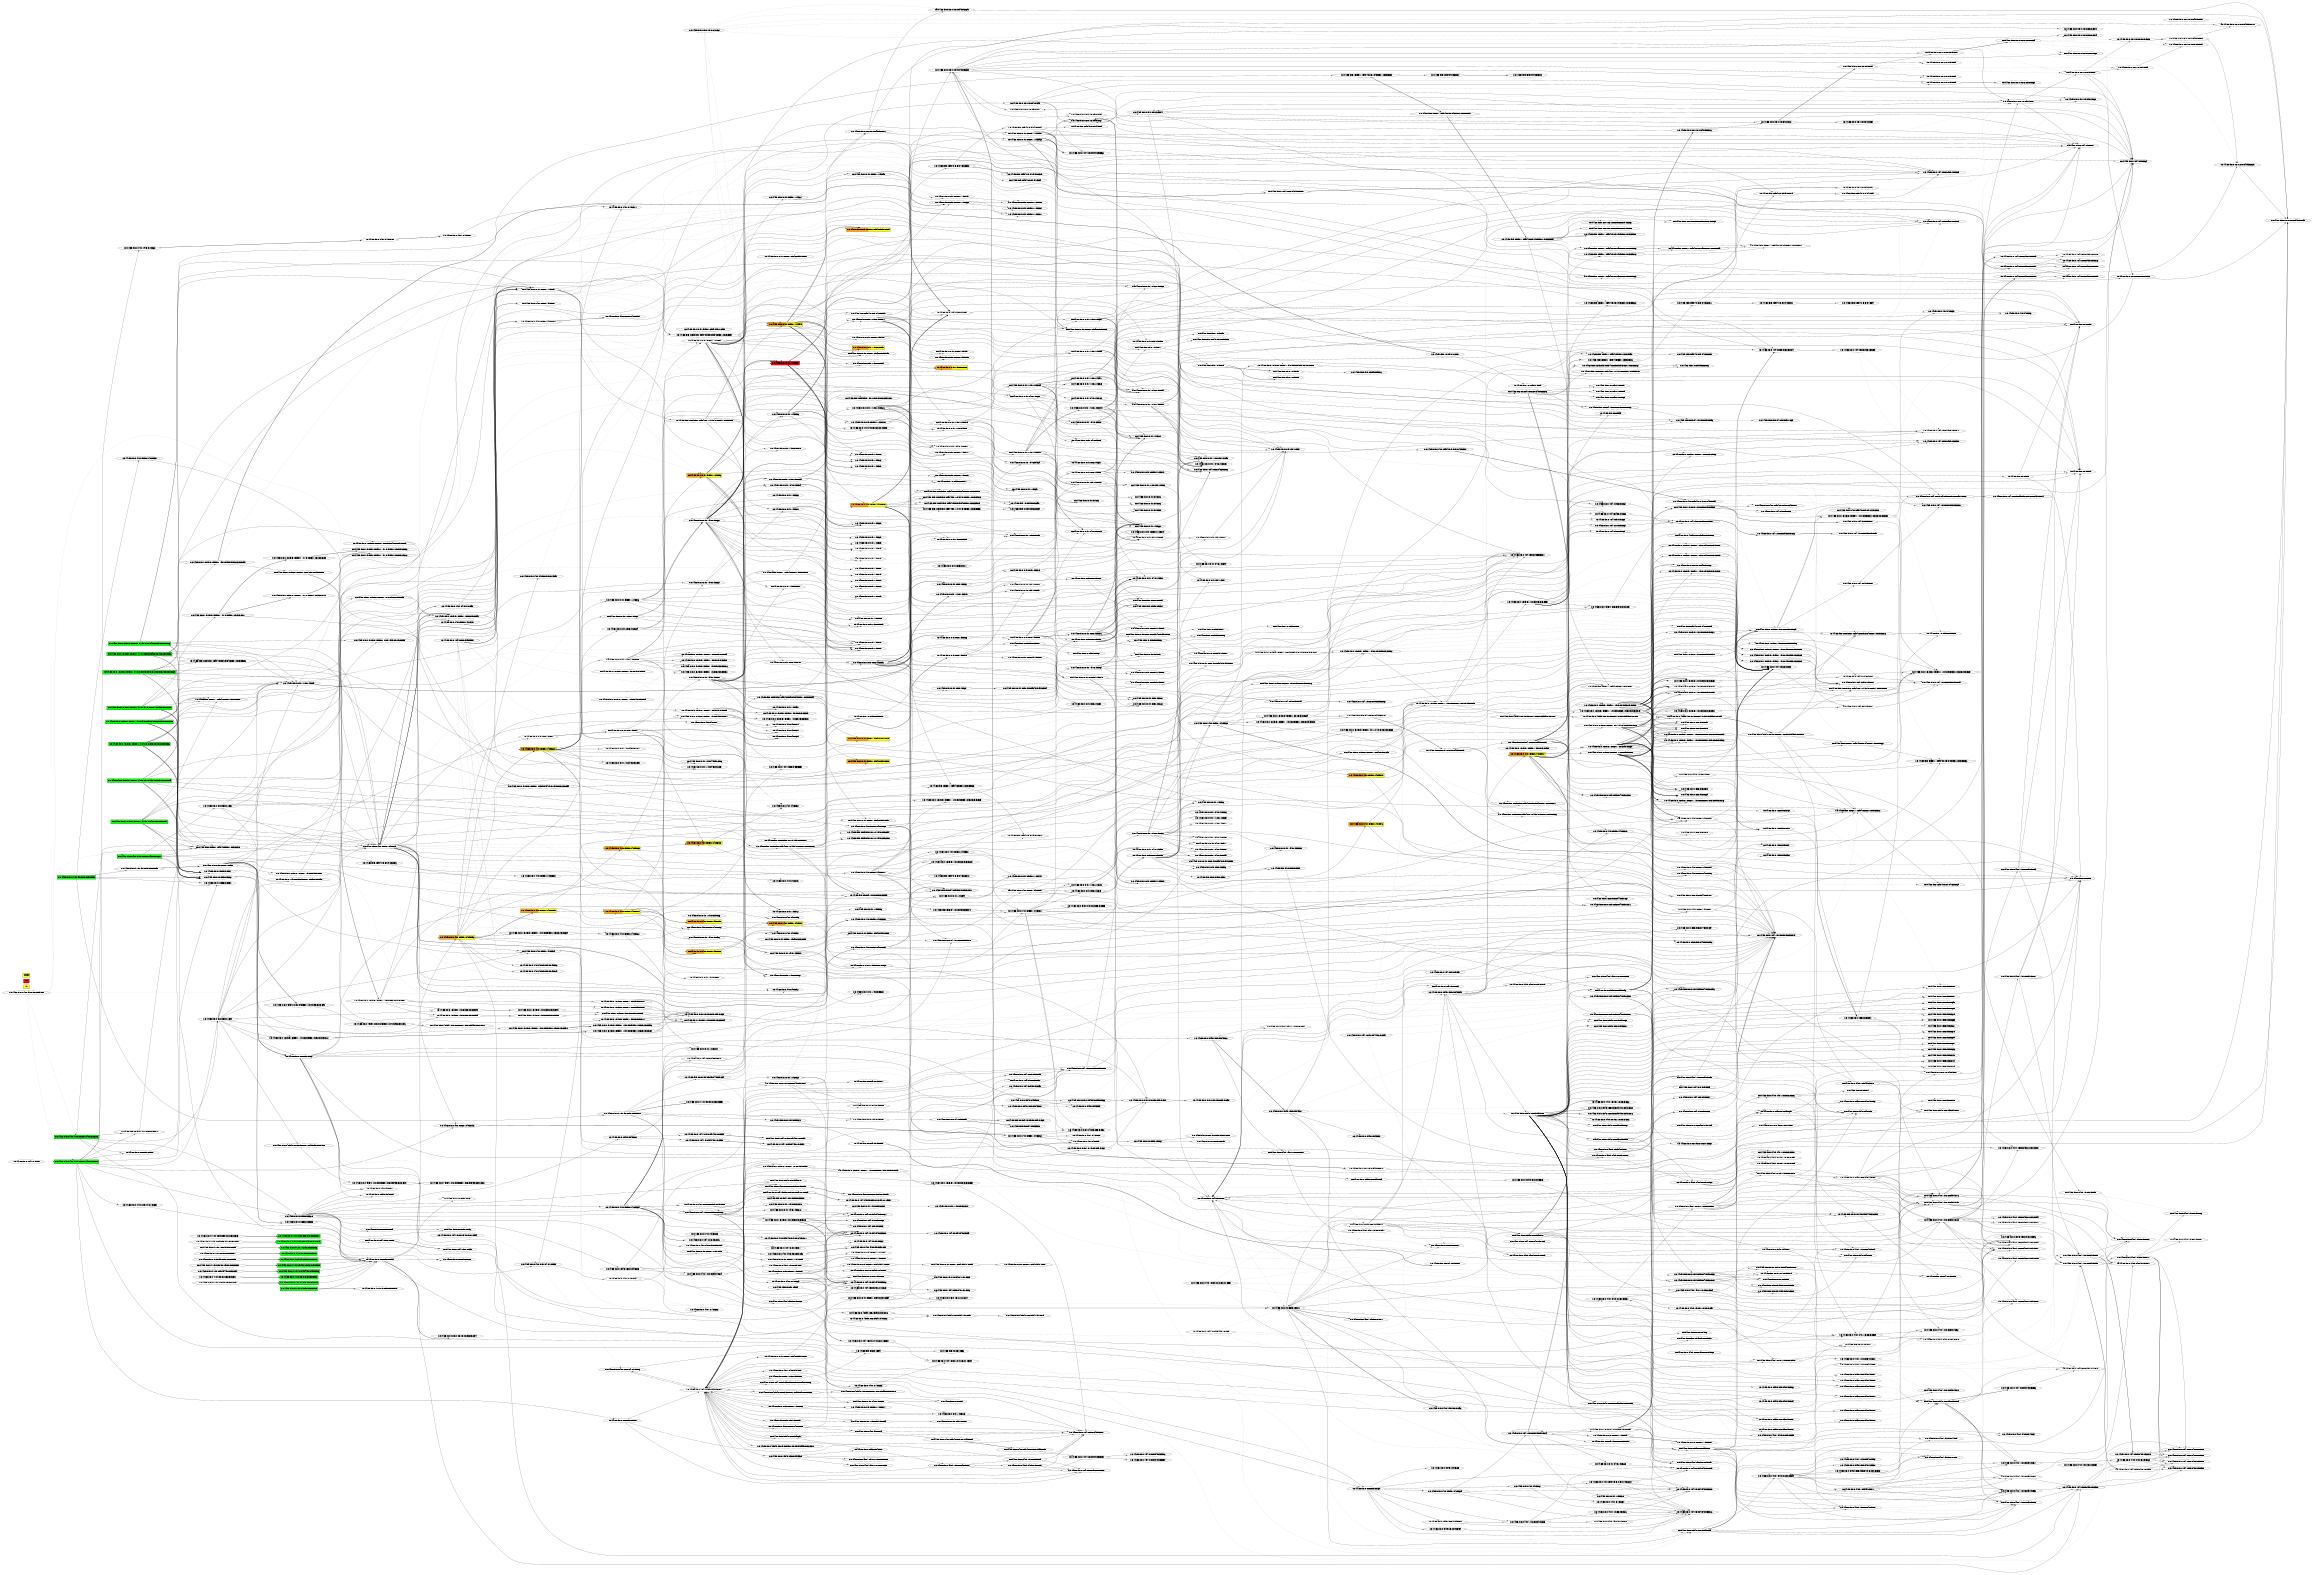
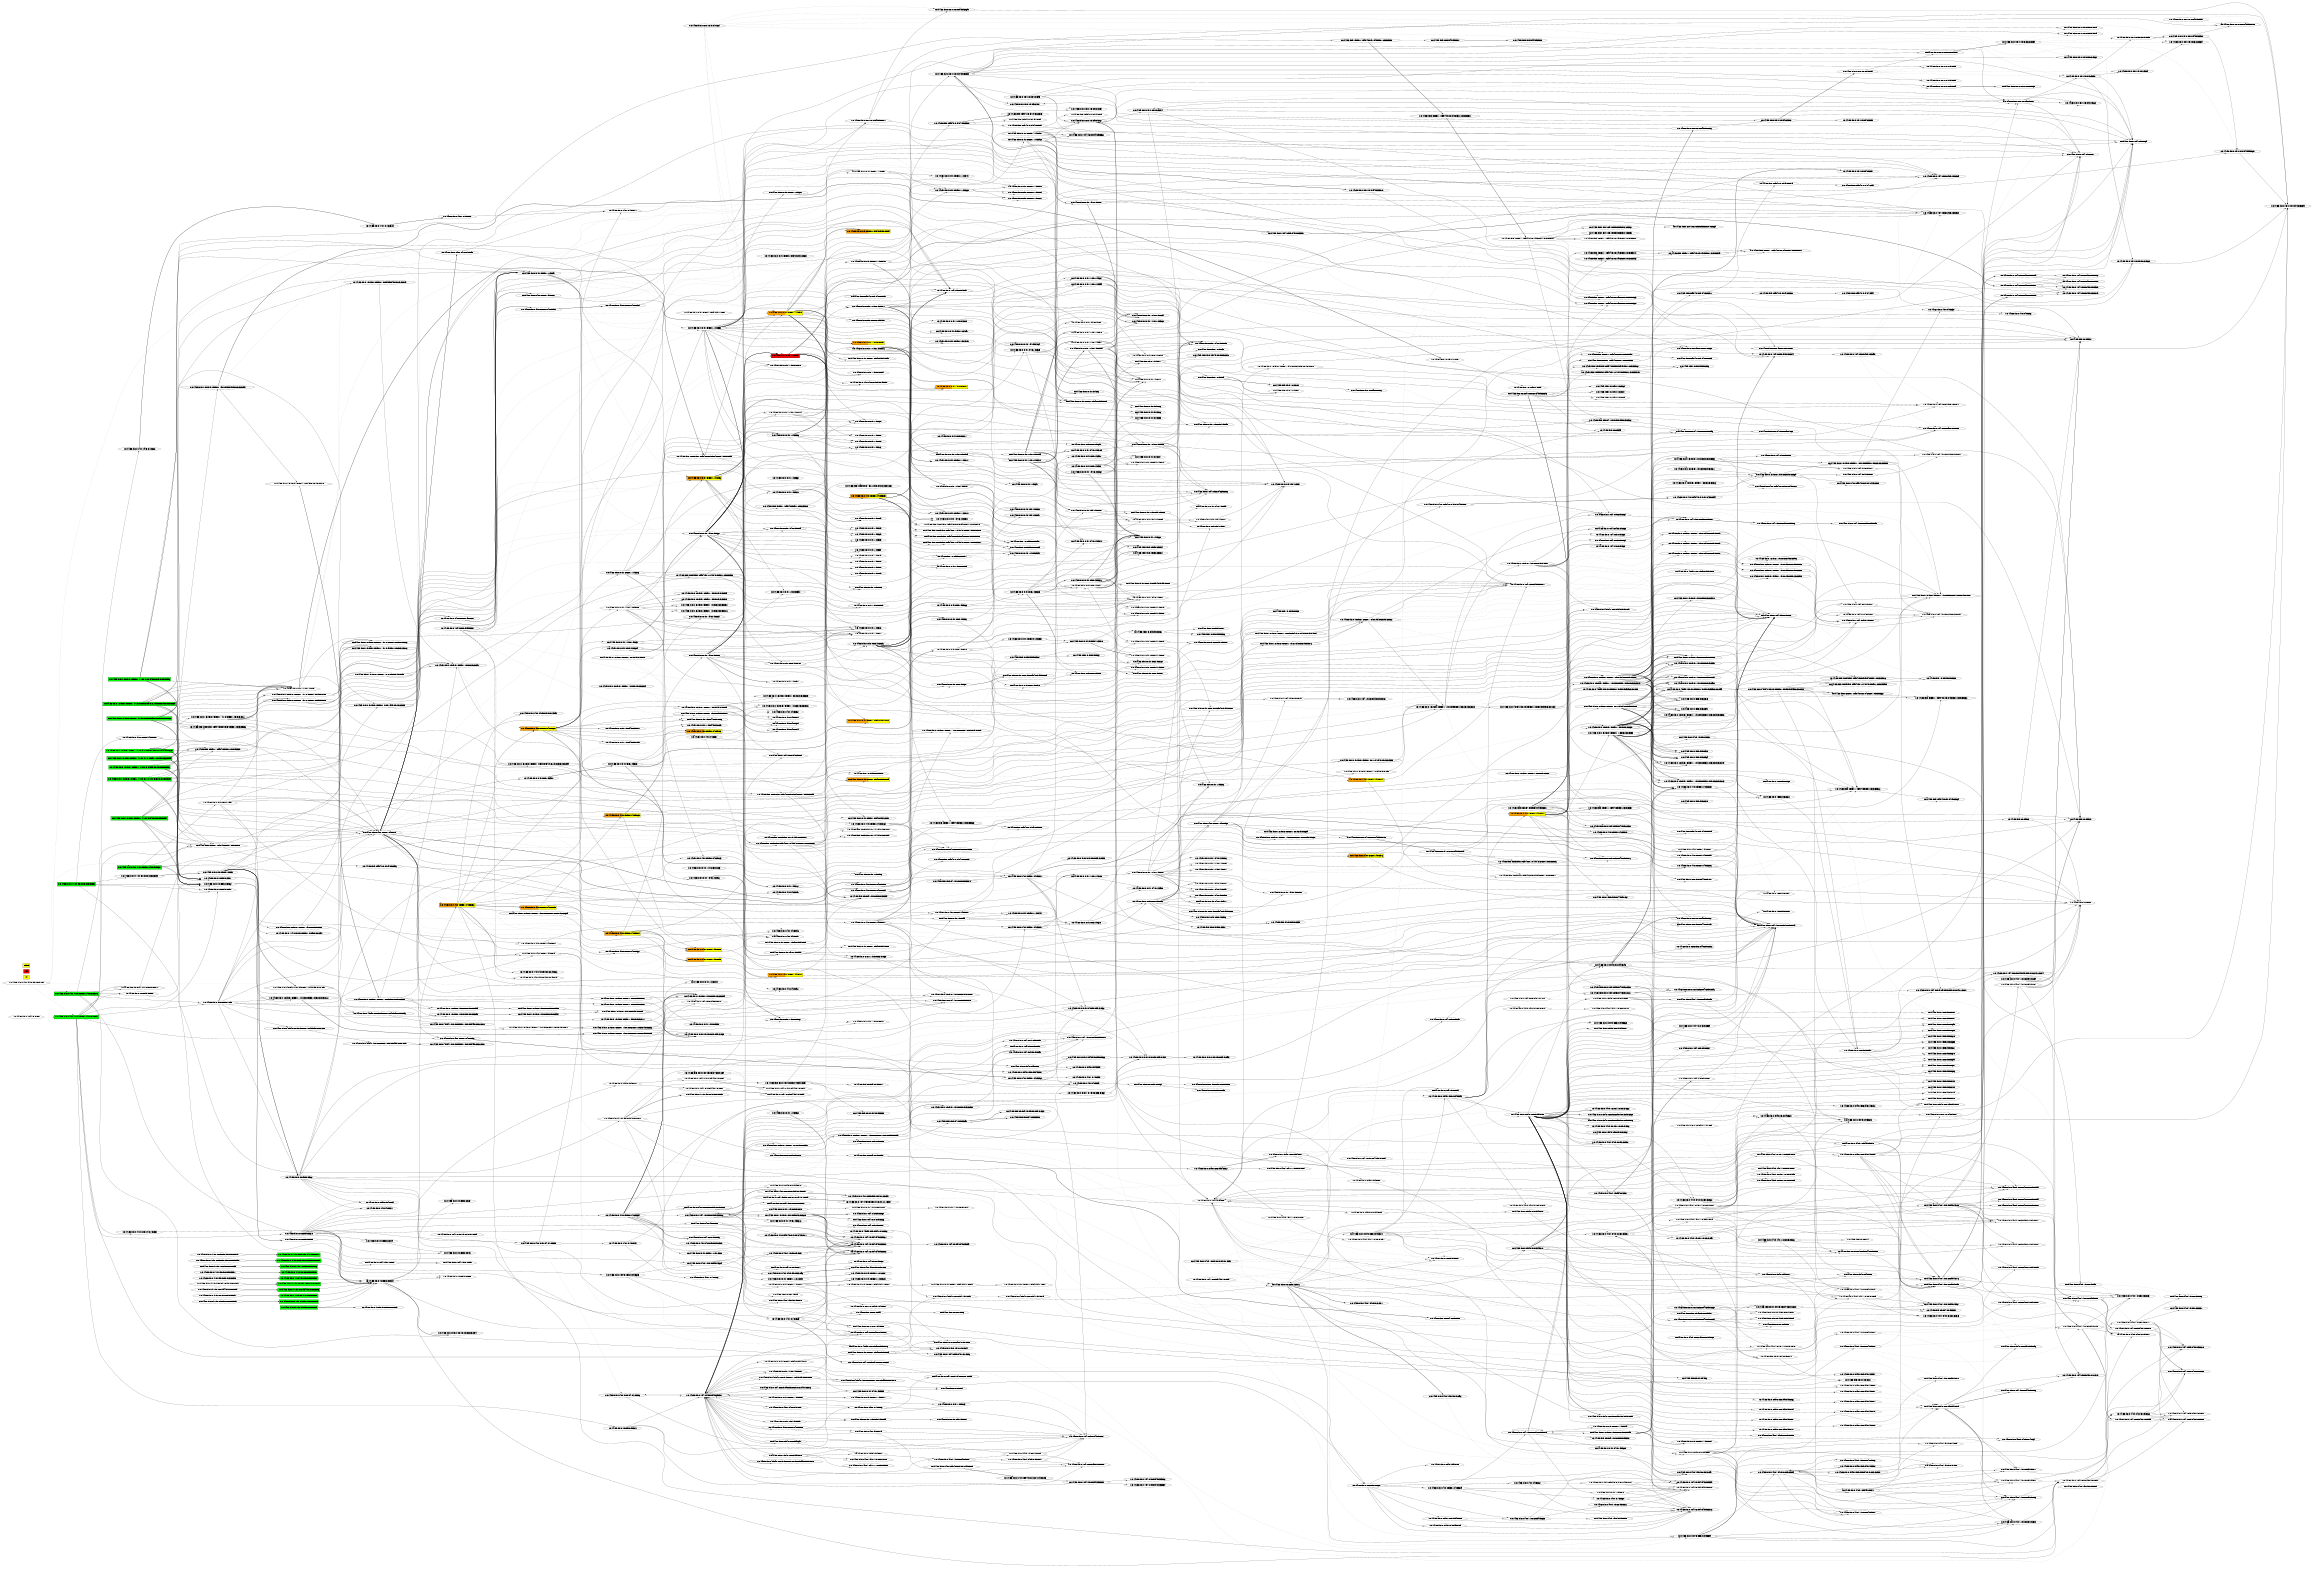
none -> (868, 1220)
